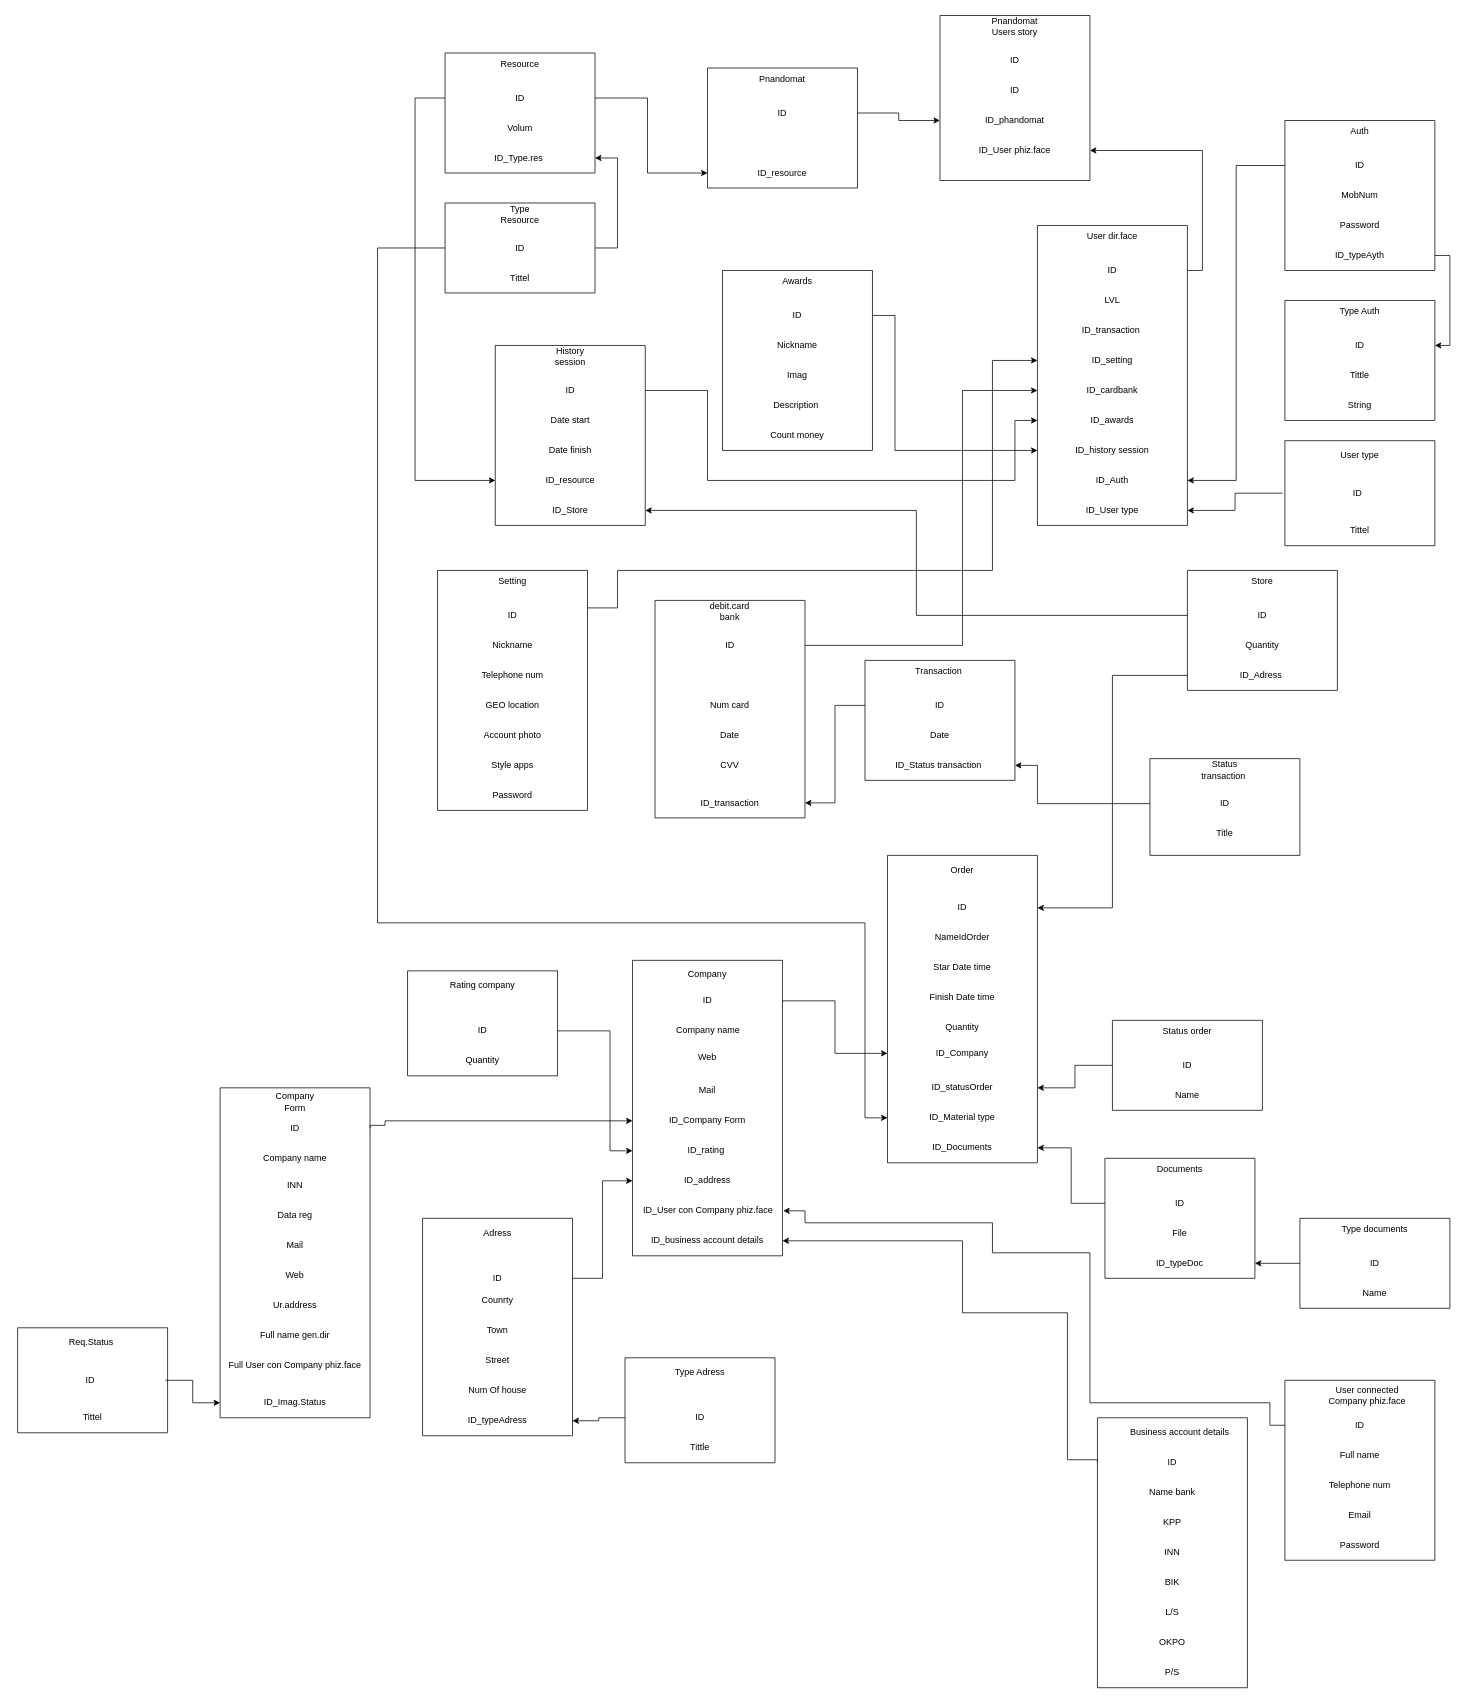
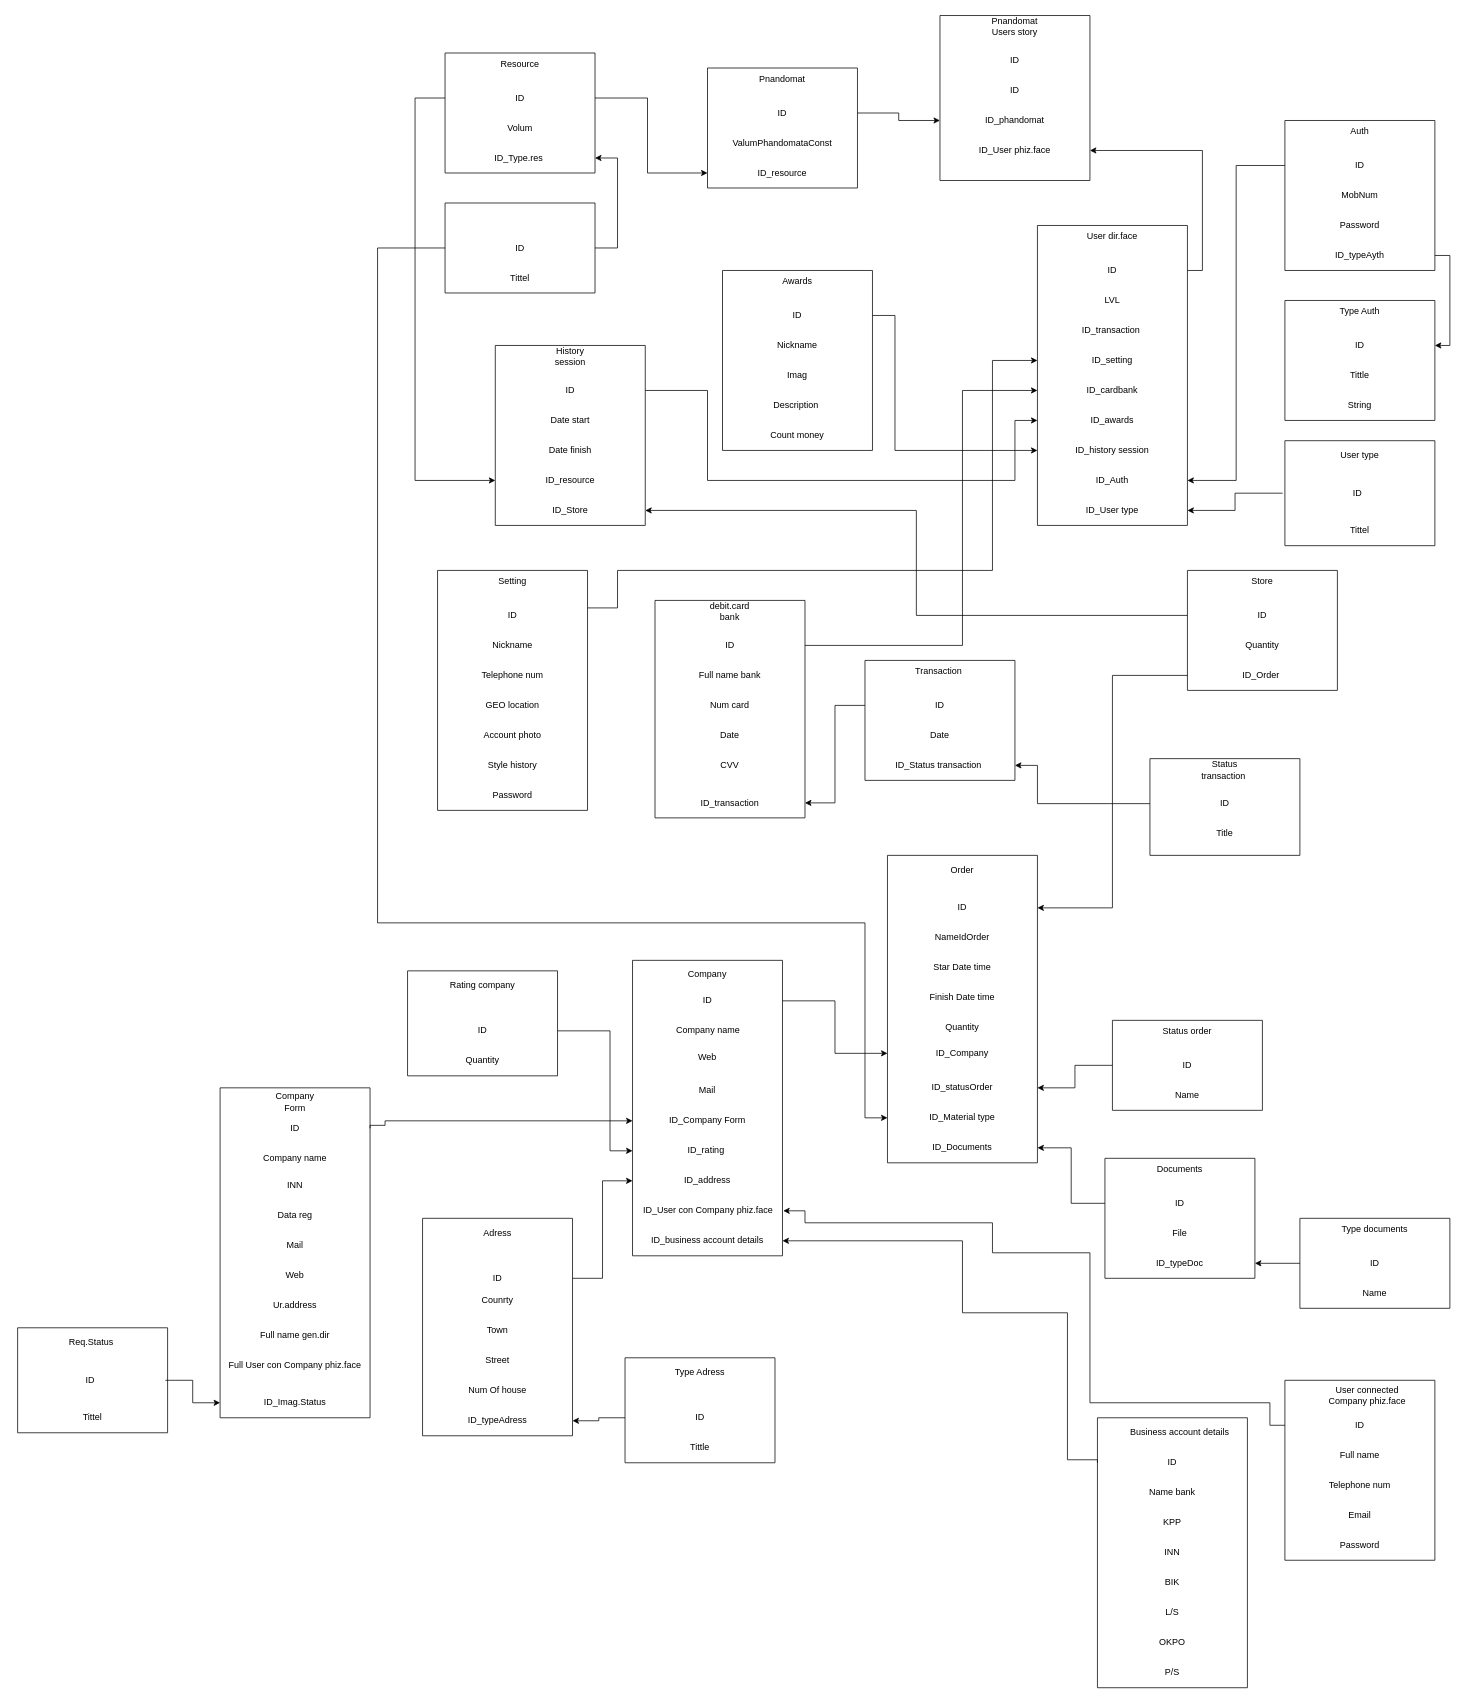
none -> (783, 143)
(520, 214) -> none
none -> (730, 675)
(1263, 675) -> (1263, 675)
(513, 765) -> (513, 765)
